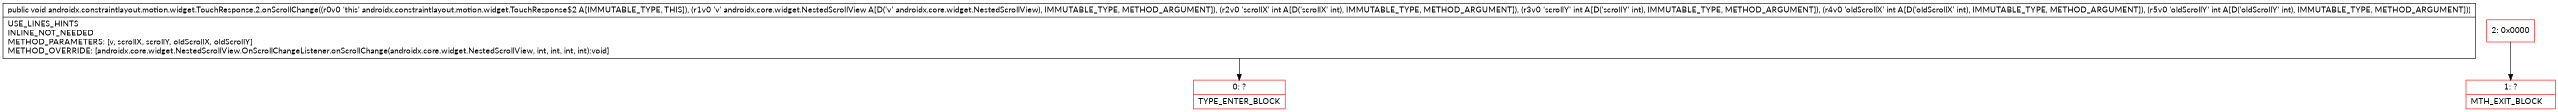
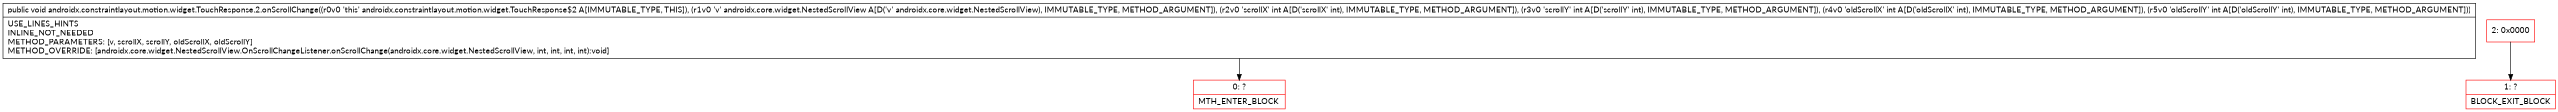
(1239, 101) -> (1239, 101)
(2507, 101) -> (2511, 101)
